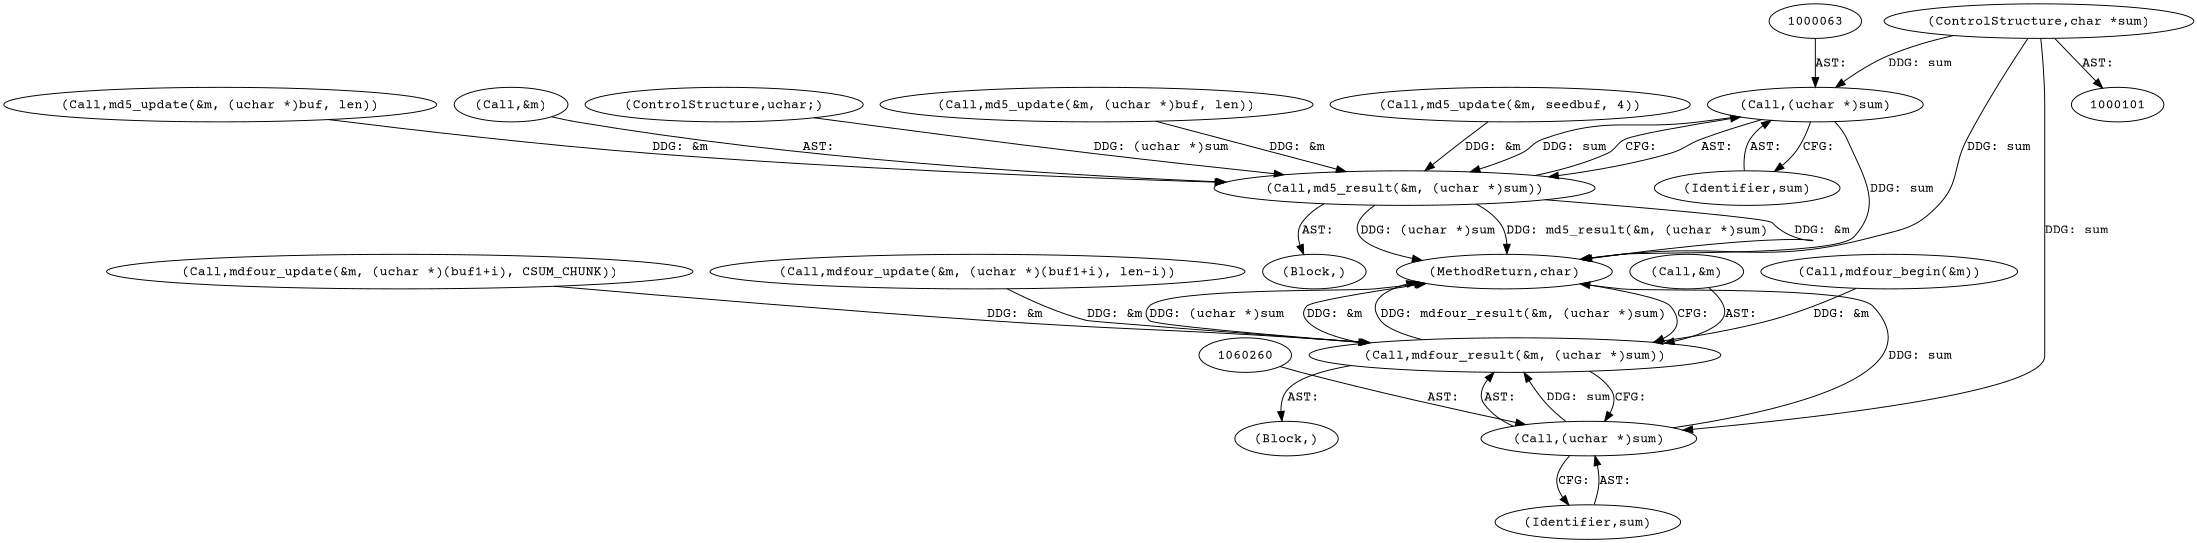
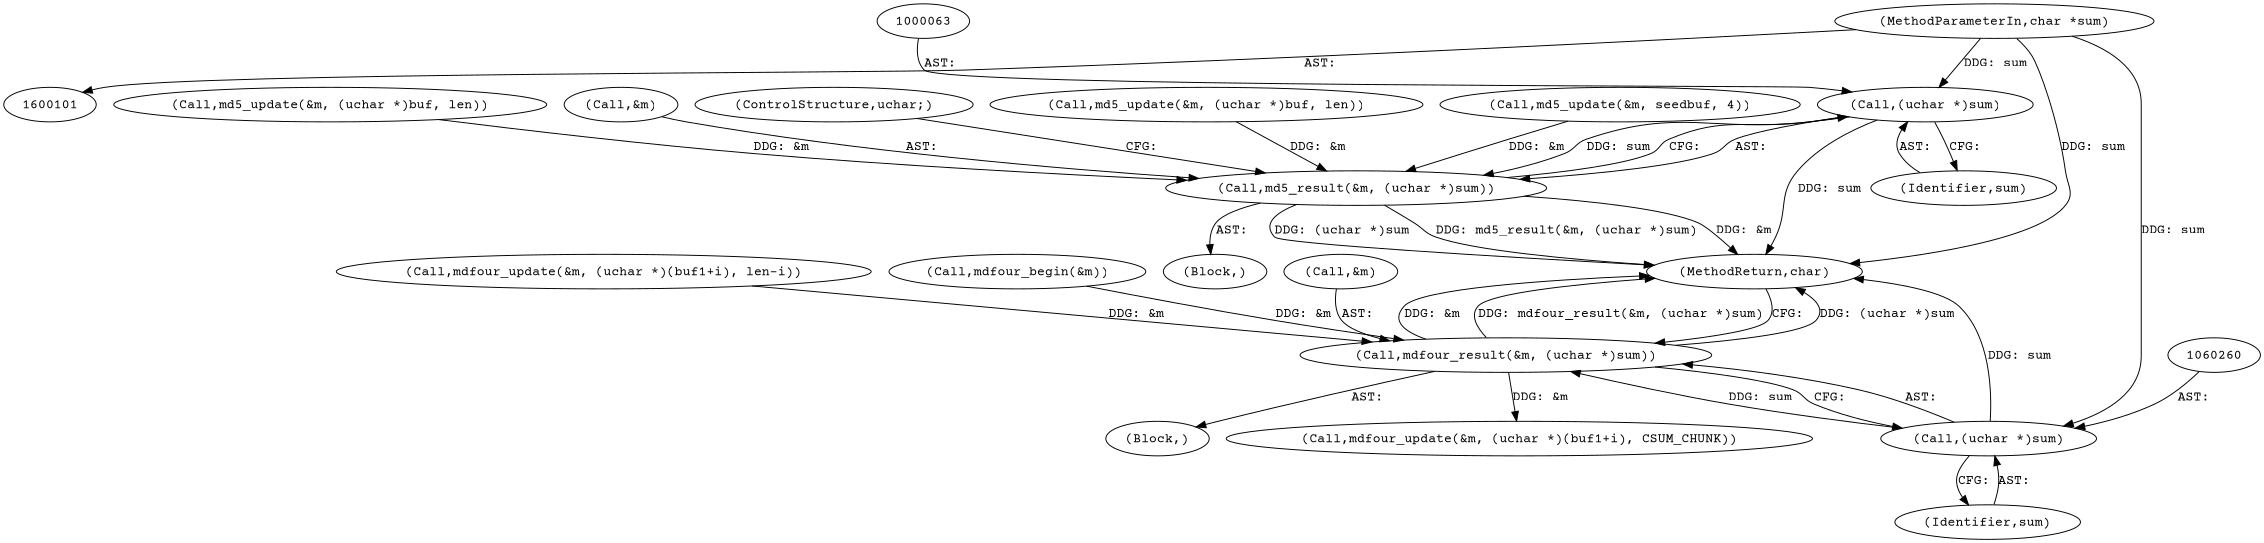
(2039, 21) -> (1994, 21)
(2118, 105) -> (50, 105)
(1161, 146) -> (1146, 146)
(957, 318) -> (1512, 392)
